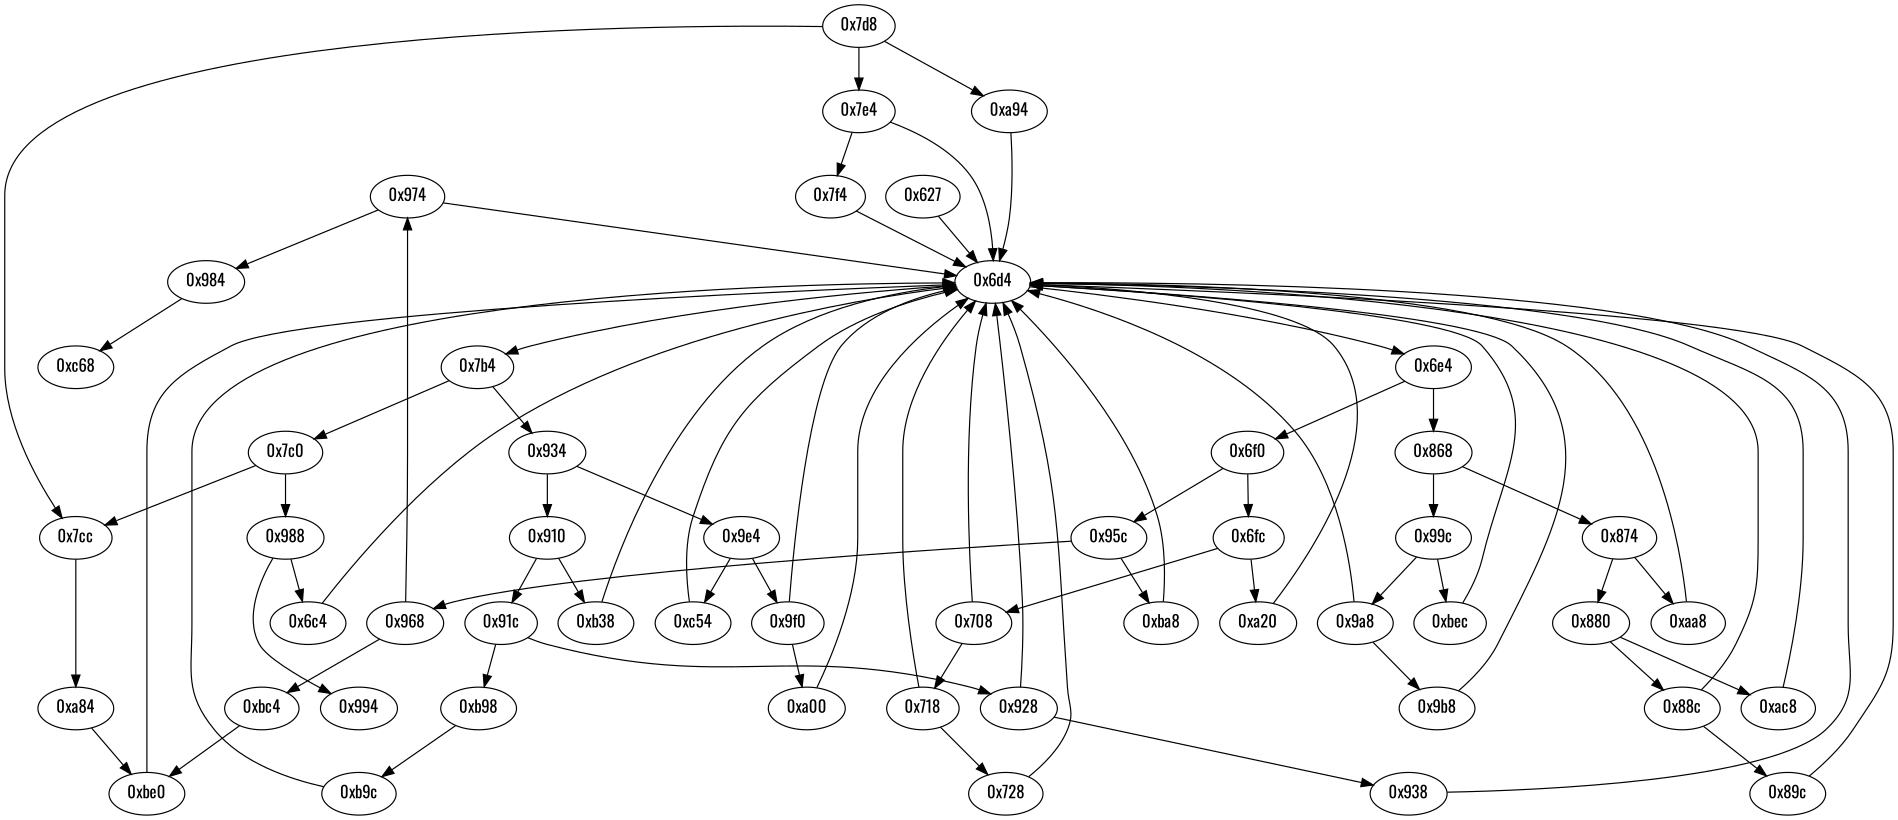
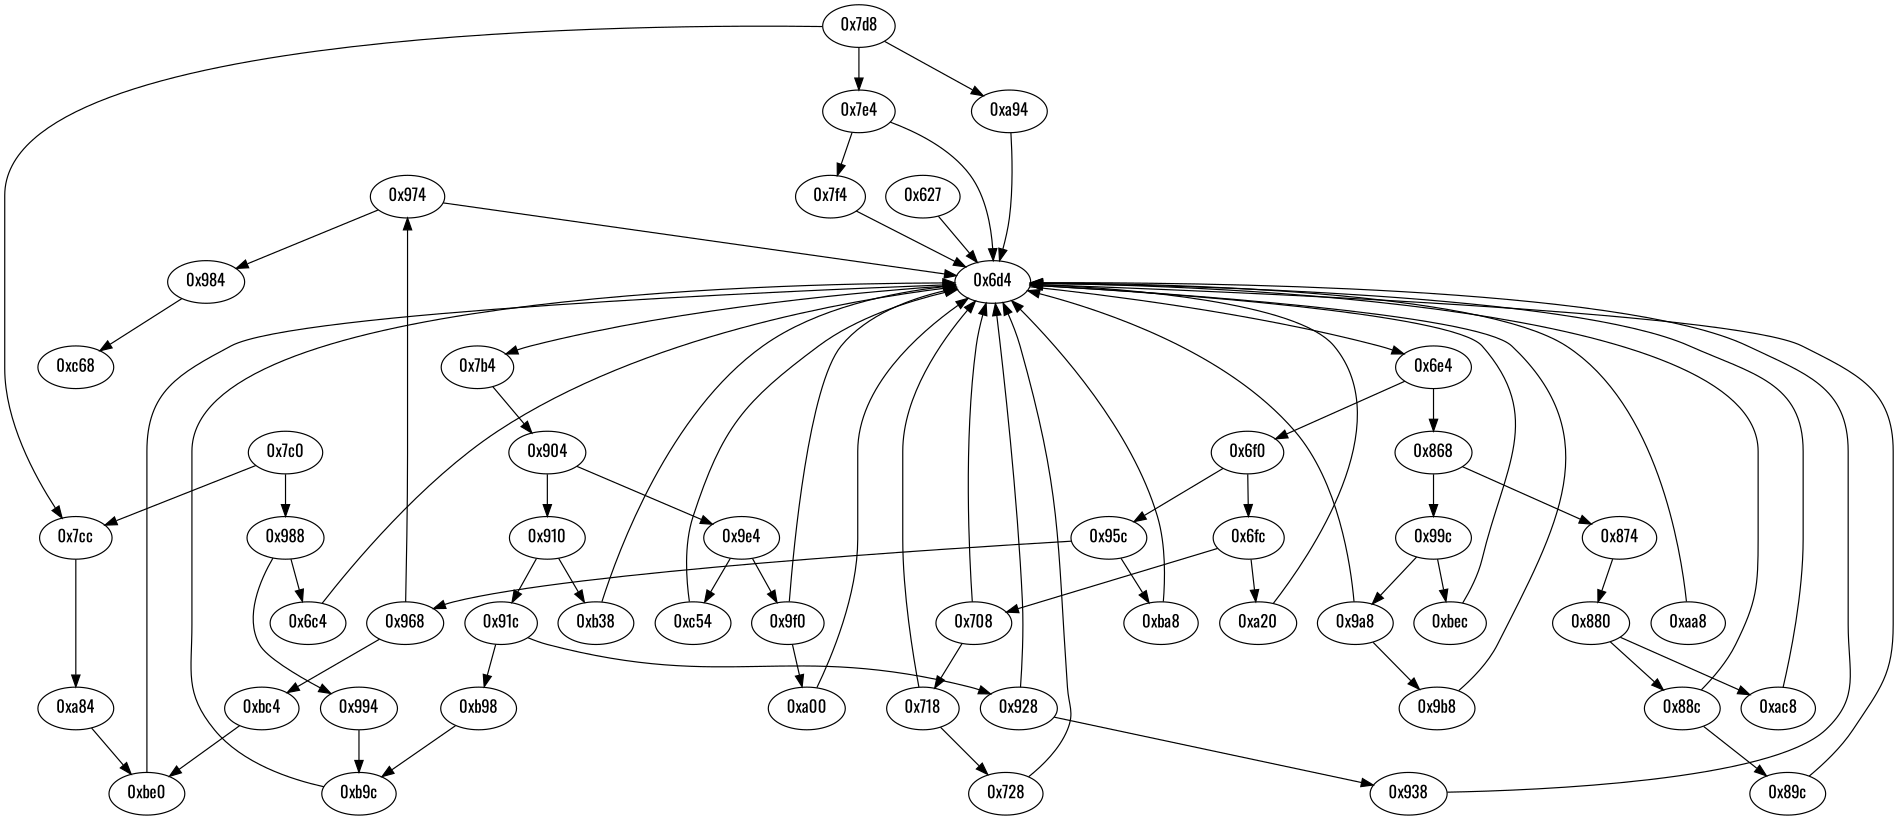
(387, 407) -> none
(547, 453) -> (547, 453)
(1650, 576) -> none
none -> (359, 745)
